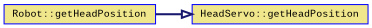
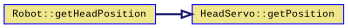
(280, 14) -> (268, 14)
